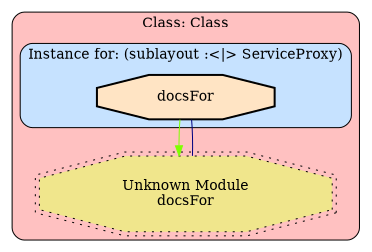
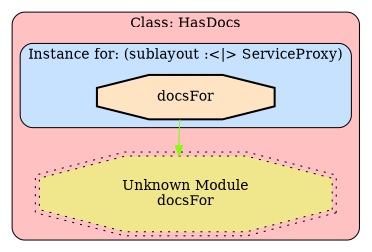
(186, 24) -> (186, 24)
(193, 138) -> none
